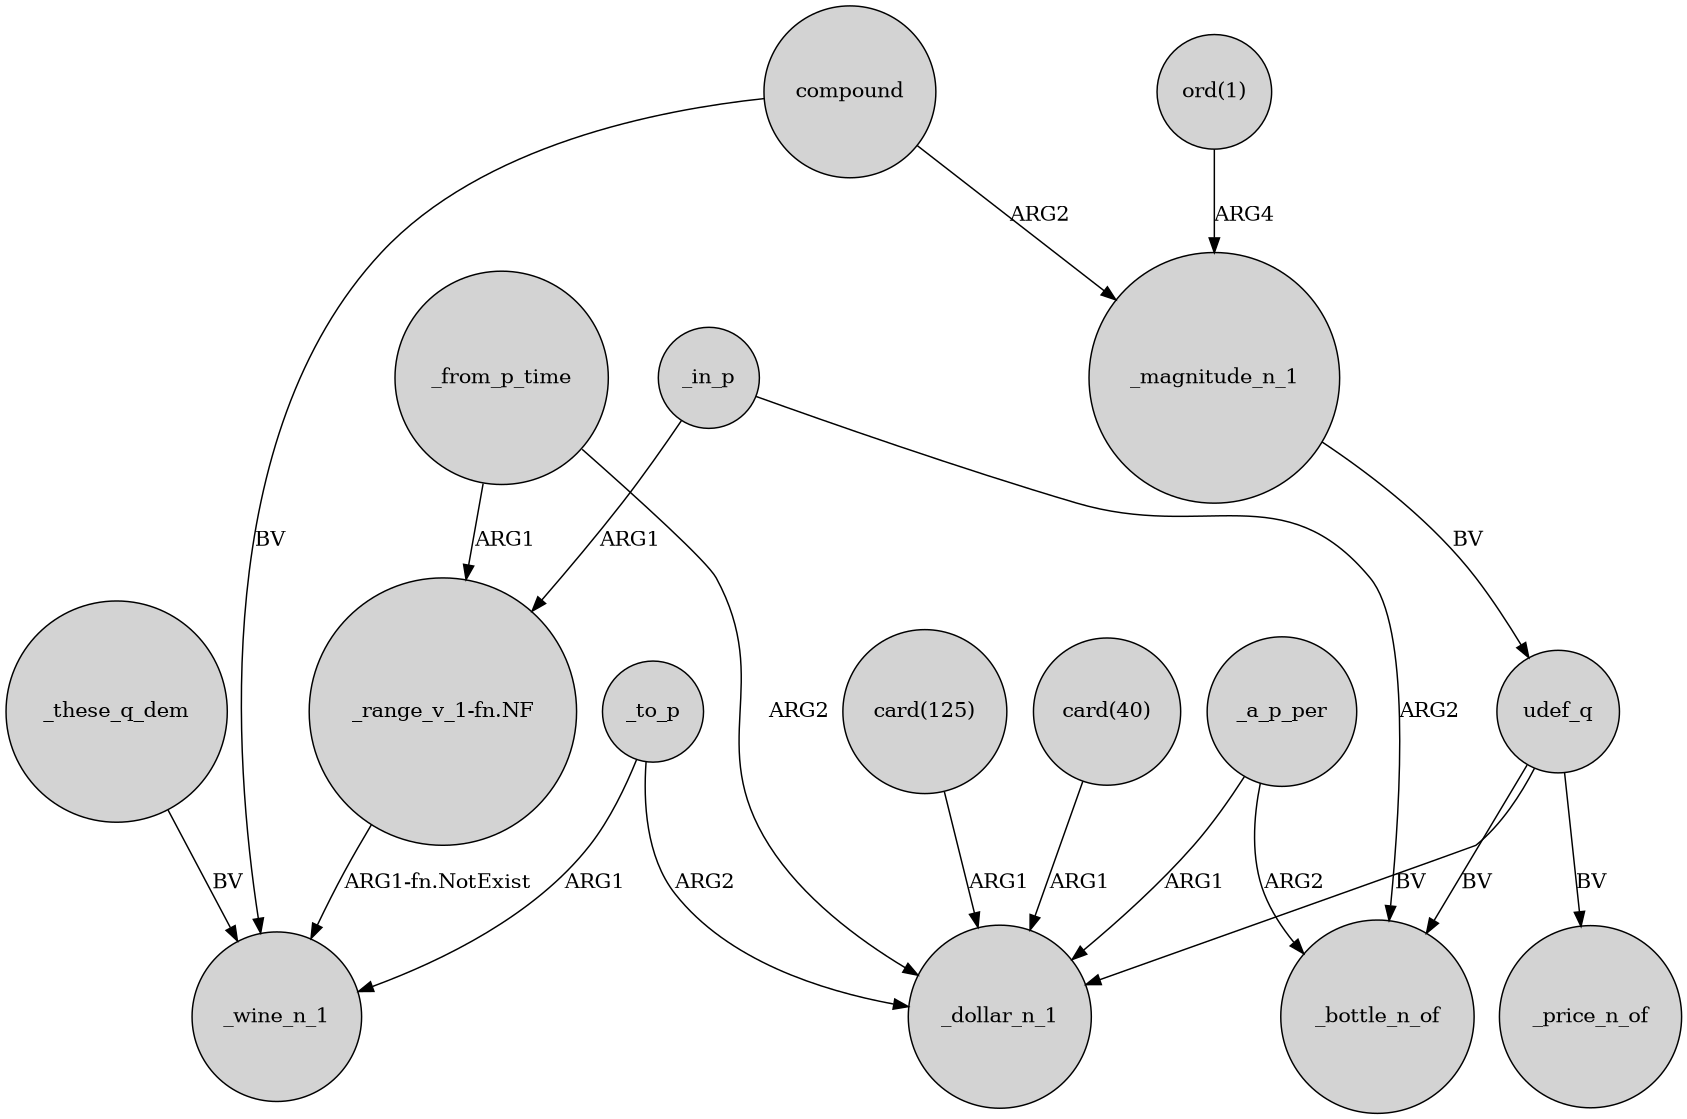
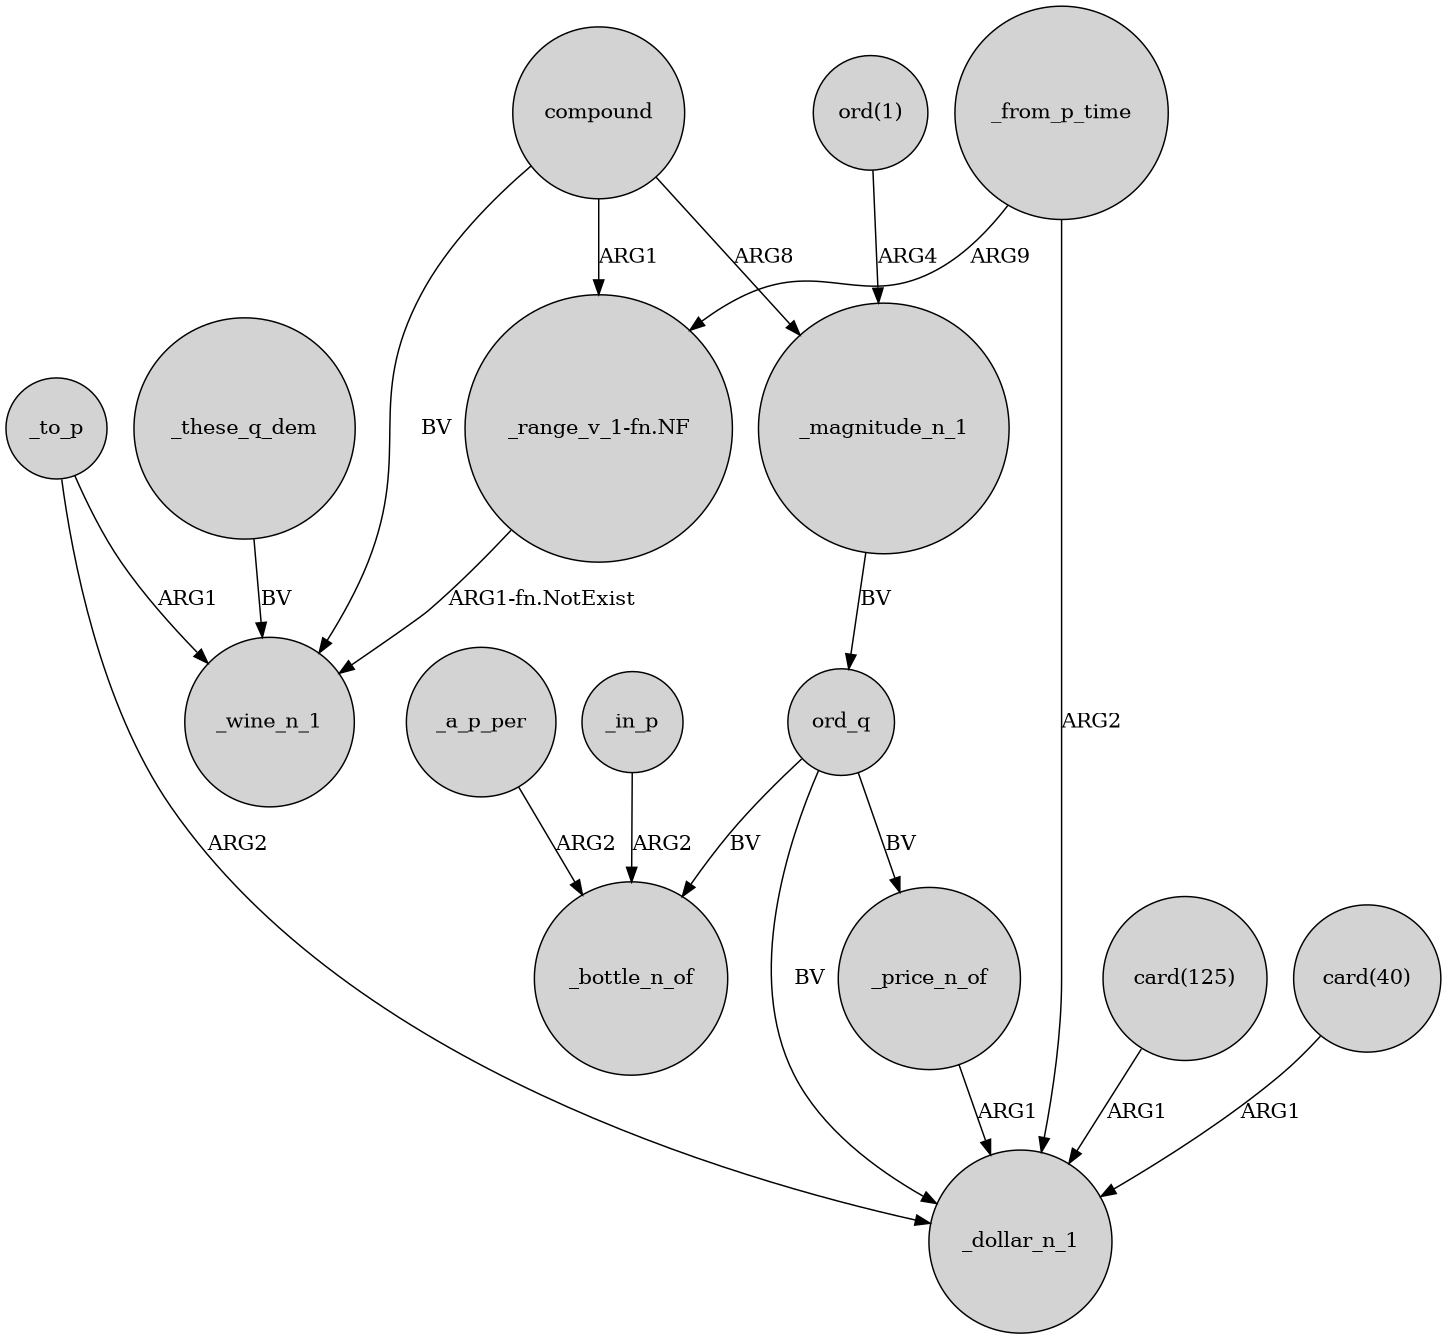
(1040, 215) -> (764, 257)
(615, 513) -> (599, 239)
(505, 540) -> (1001, 257)
(1558, 712) -> (841, 722)
(1171, 870) -> (972, 1102)
